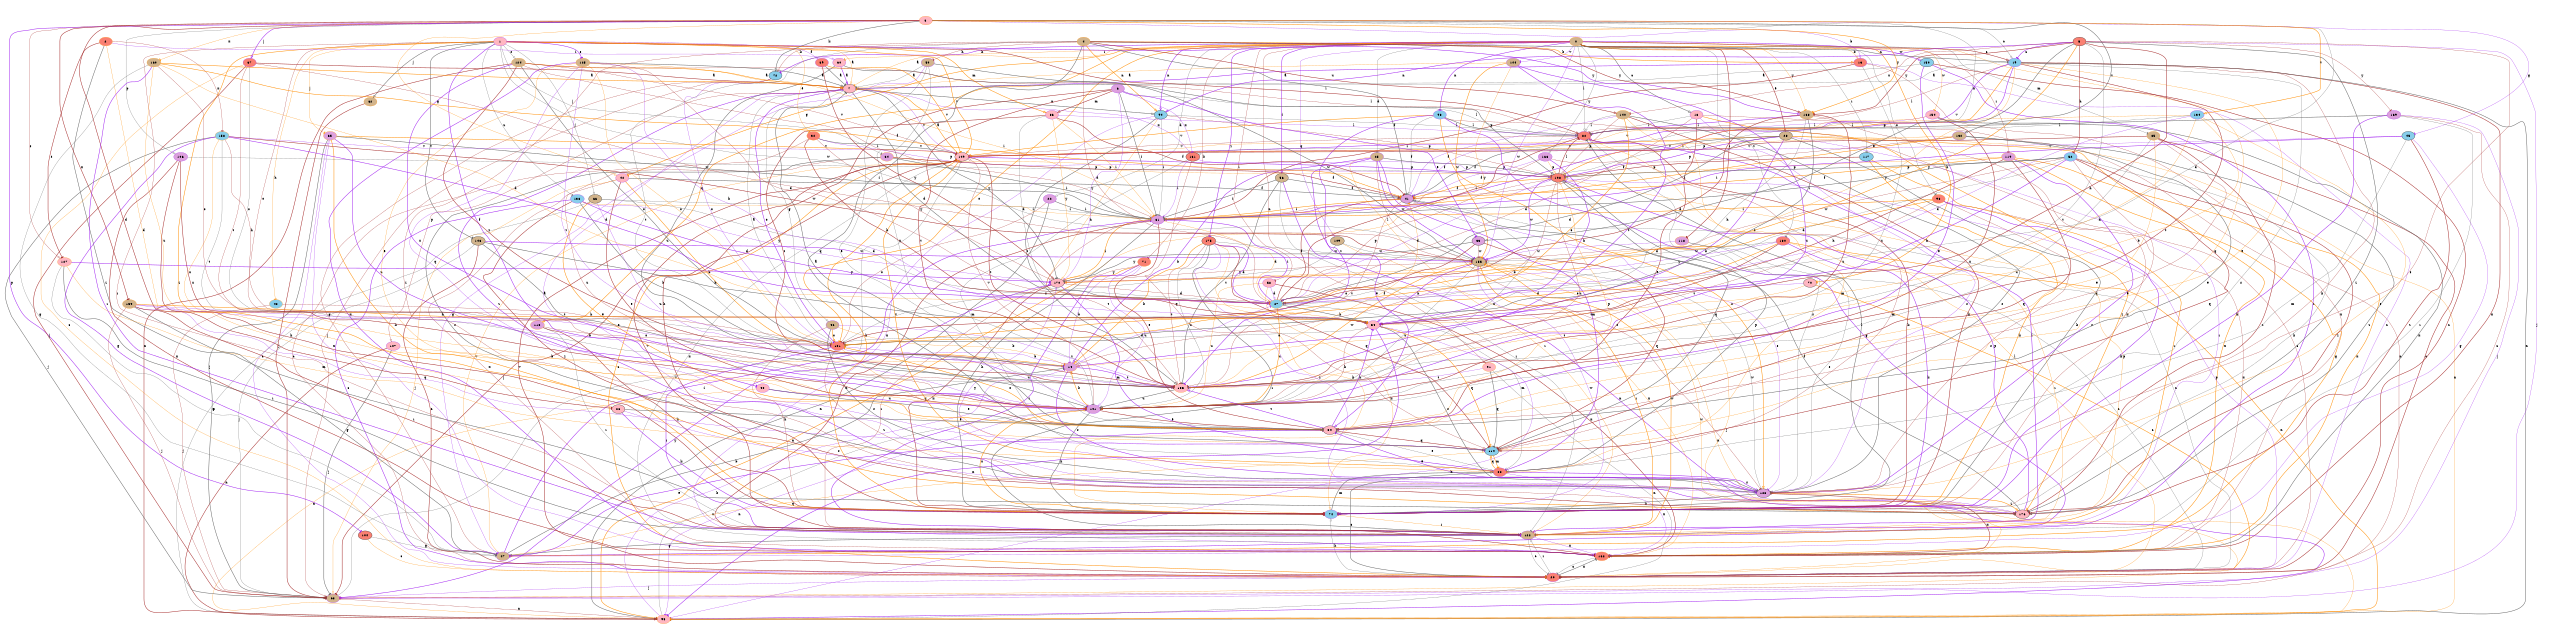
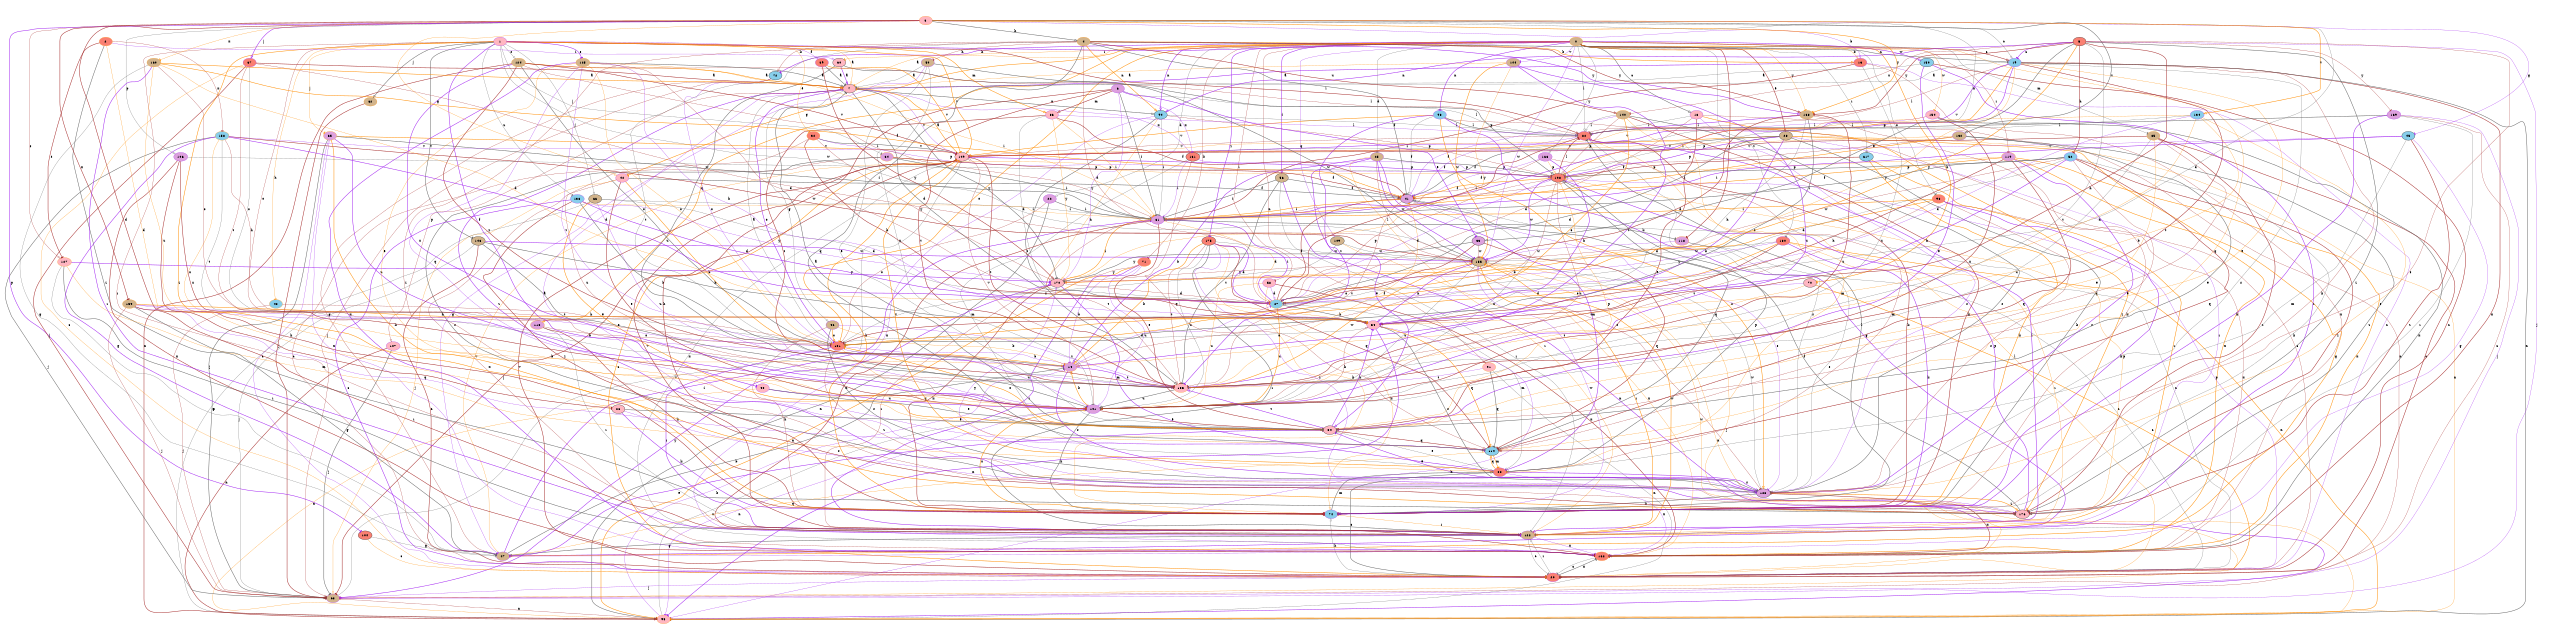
(842, 34) -> (1003, 31)
(839, 63) -> (839, 63)
(743, 97) -> (743, 97)
(1866, 157) -> (1866, 157)
(964, 498) -> (1407, 225)
